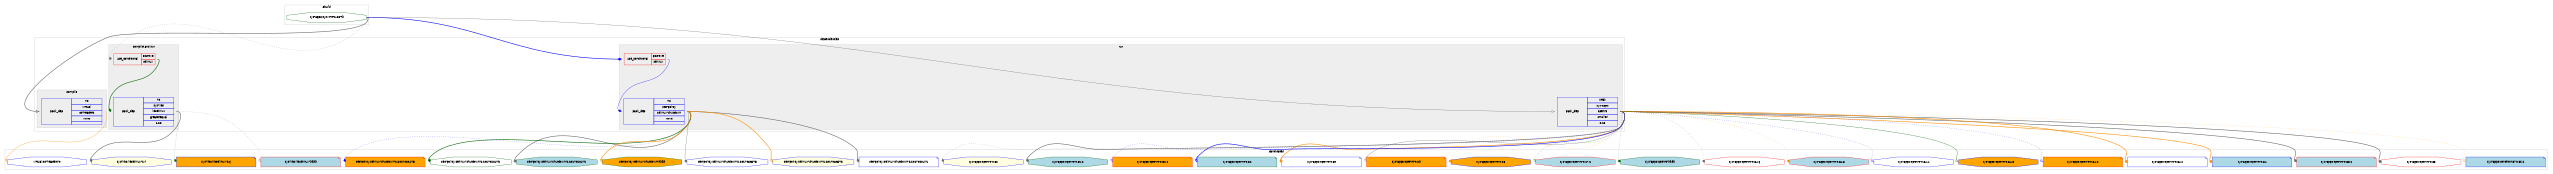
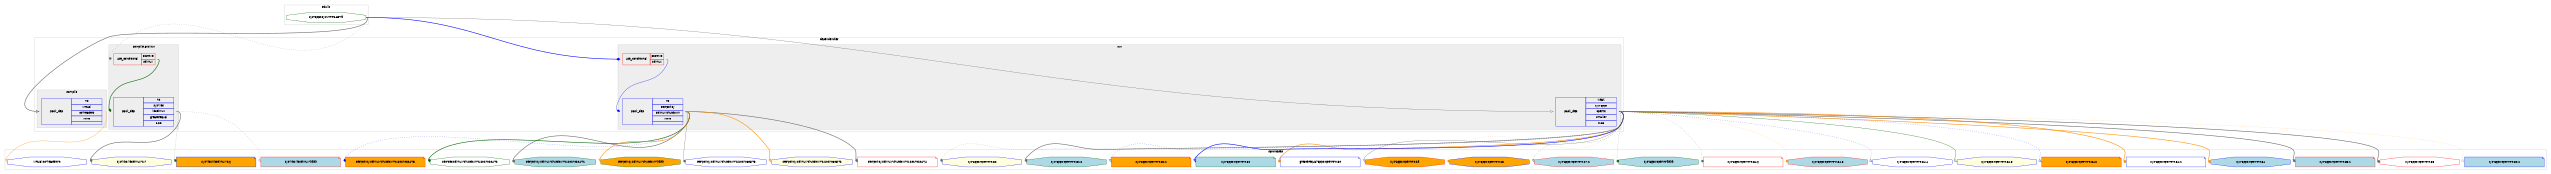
(471, 162) -> (470, 162)
(899, 162) -> (897, 162)
(1322, 162) -> (1320, 162)
(1406, 162) -> (1405, 162)
(1745, 162) -> (1743, 162)
(1998, 162) -> (1997, 162)
(2252, 162) -> (2251, 162)
(2506, 162) -> (2504, 162)
